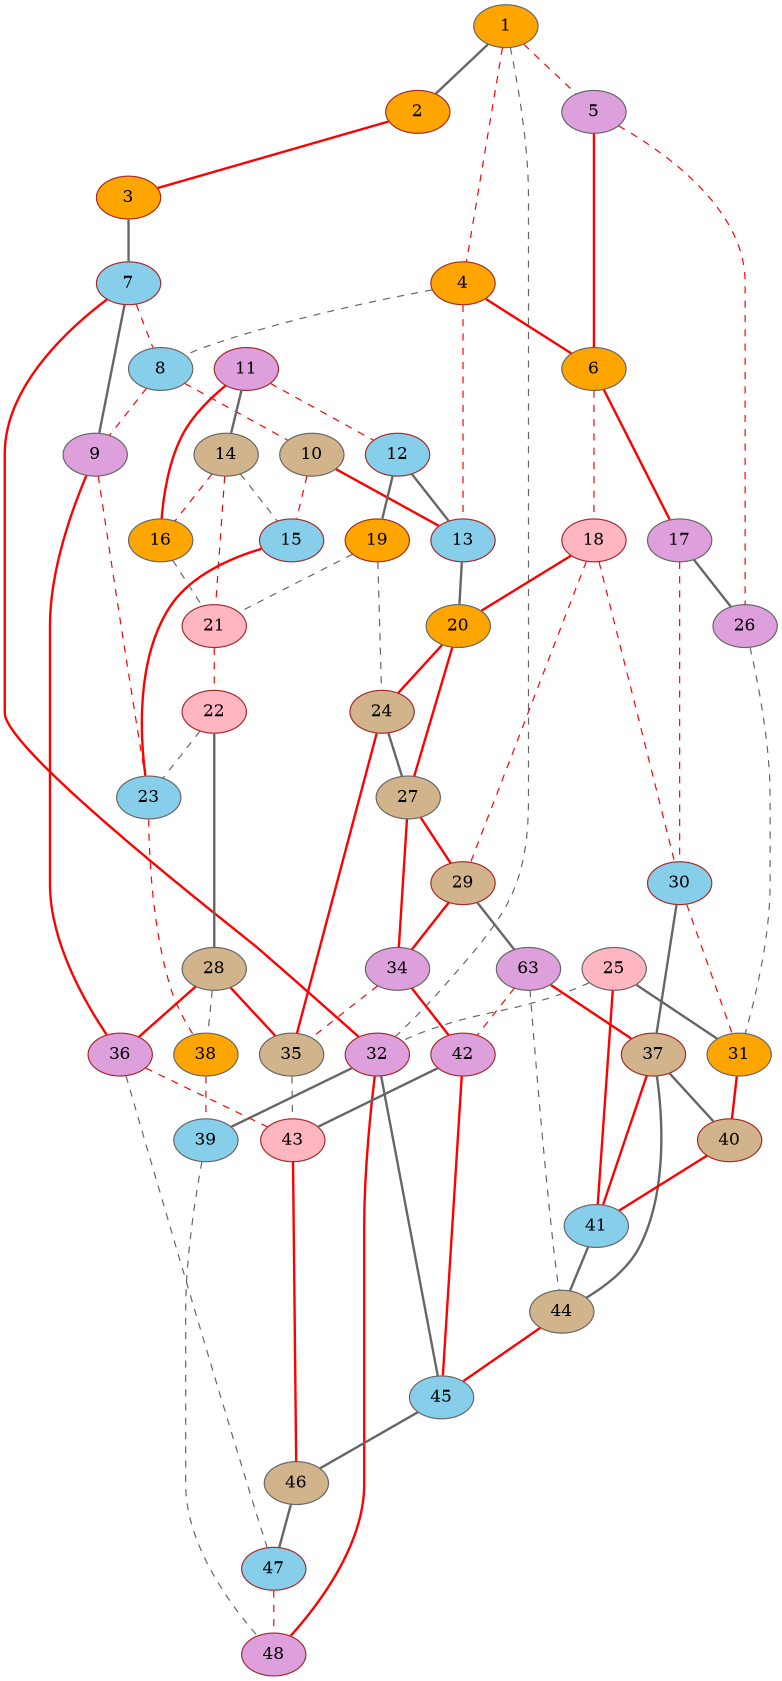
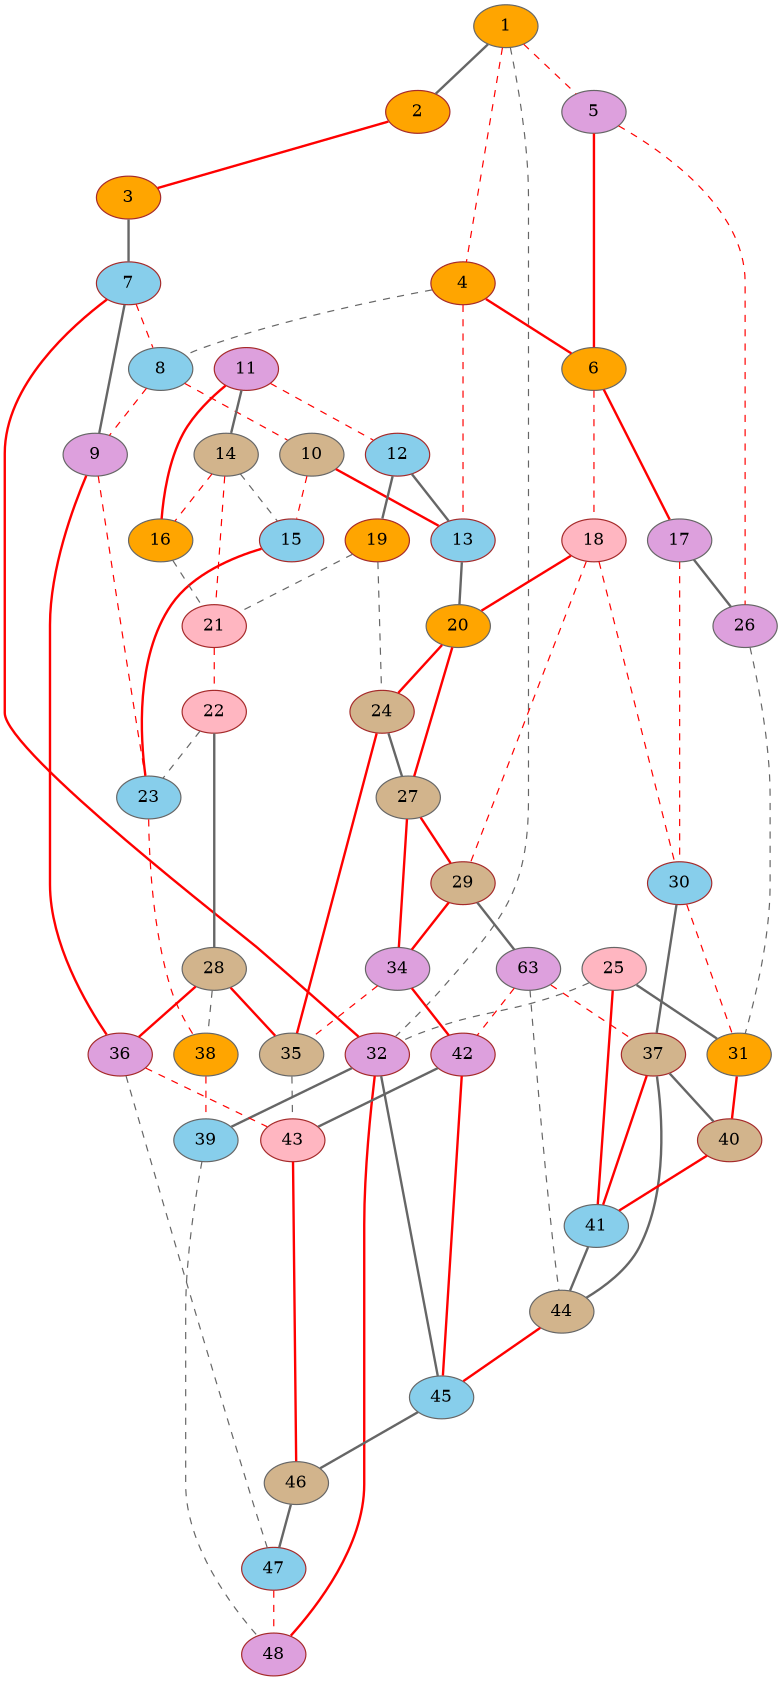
(591, 1012) -> (591, 1012)
